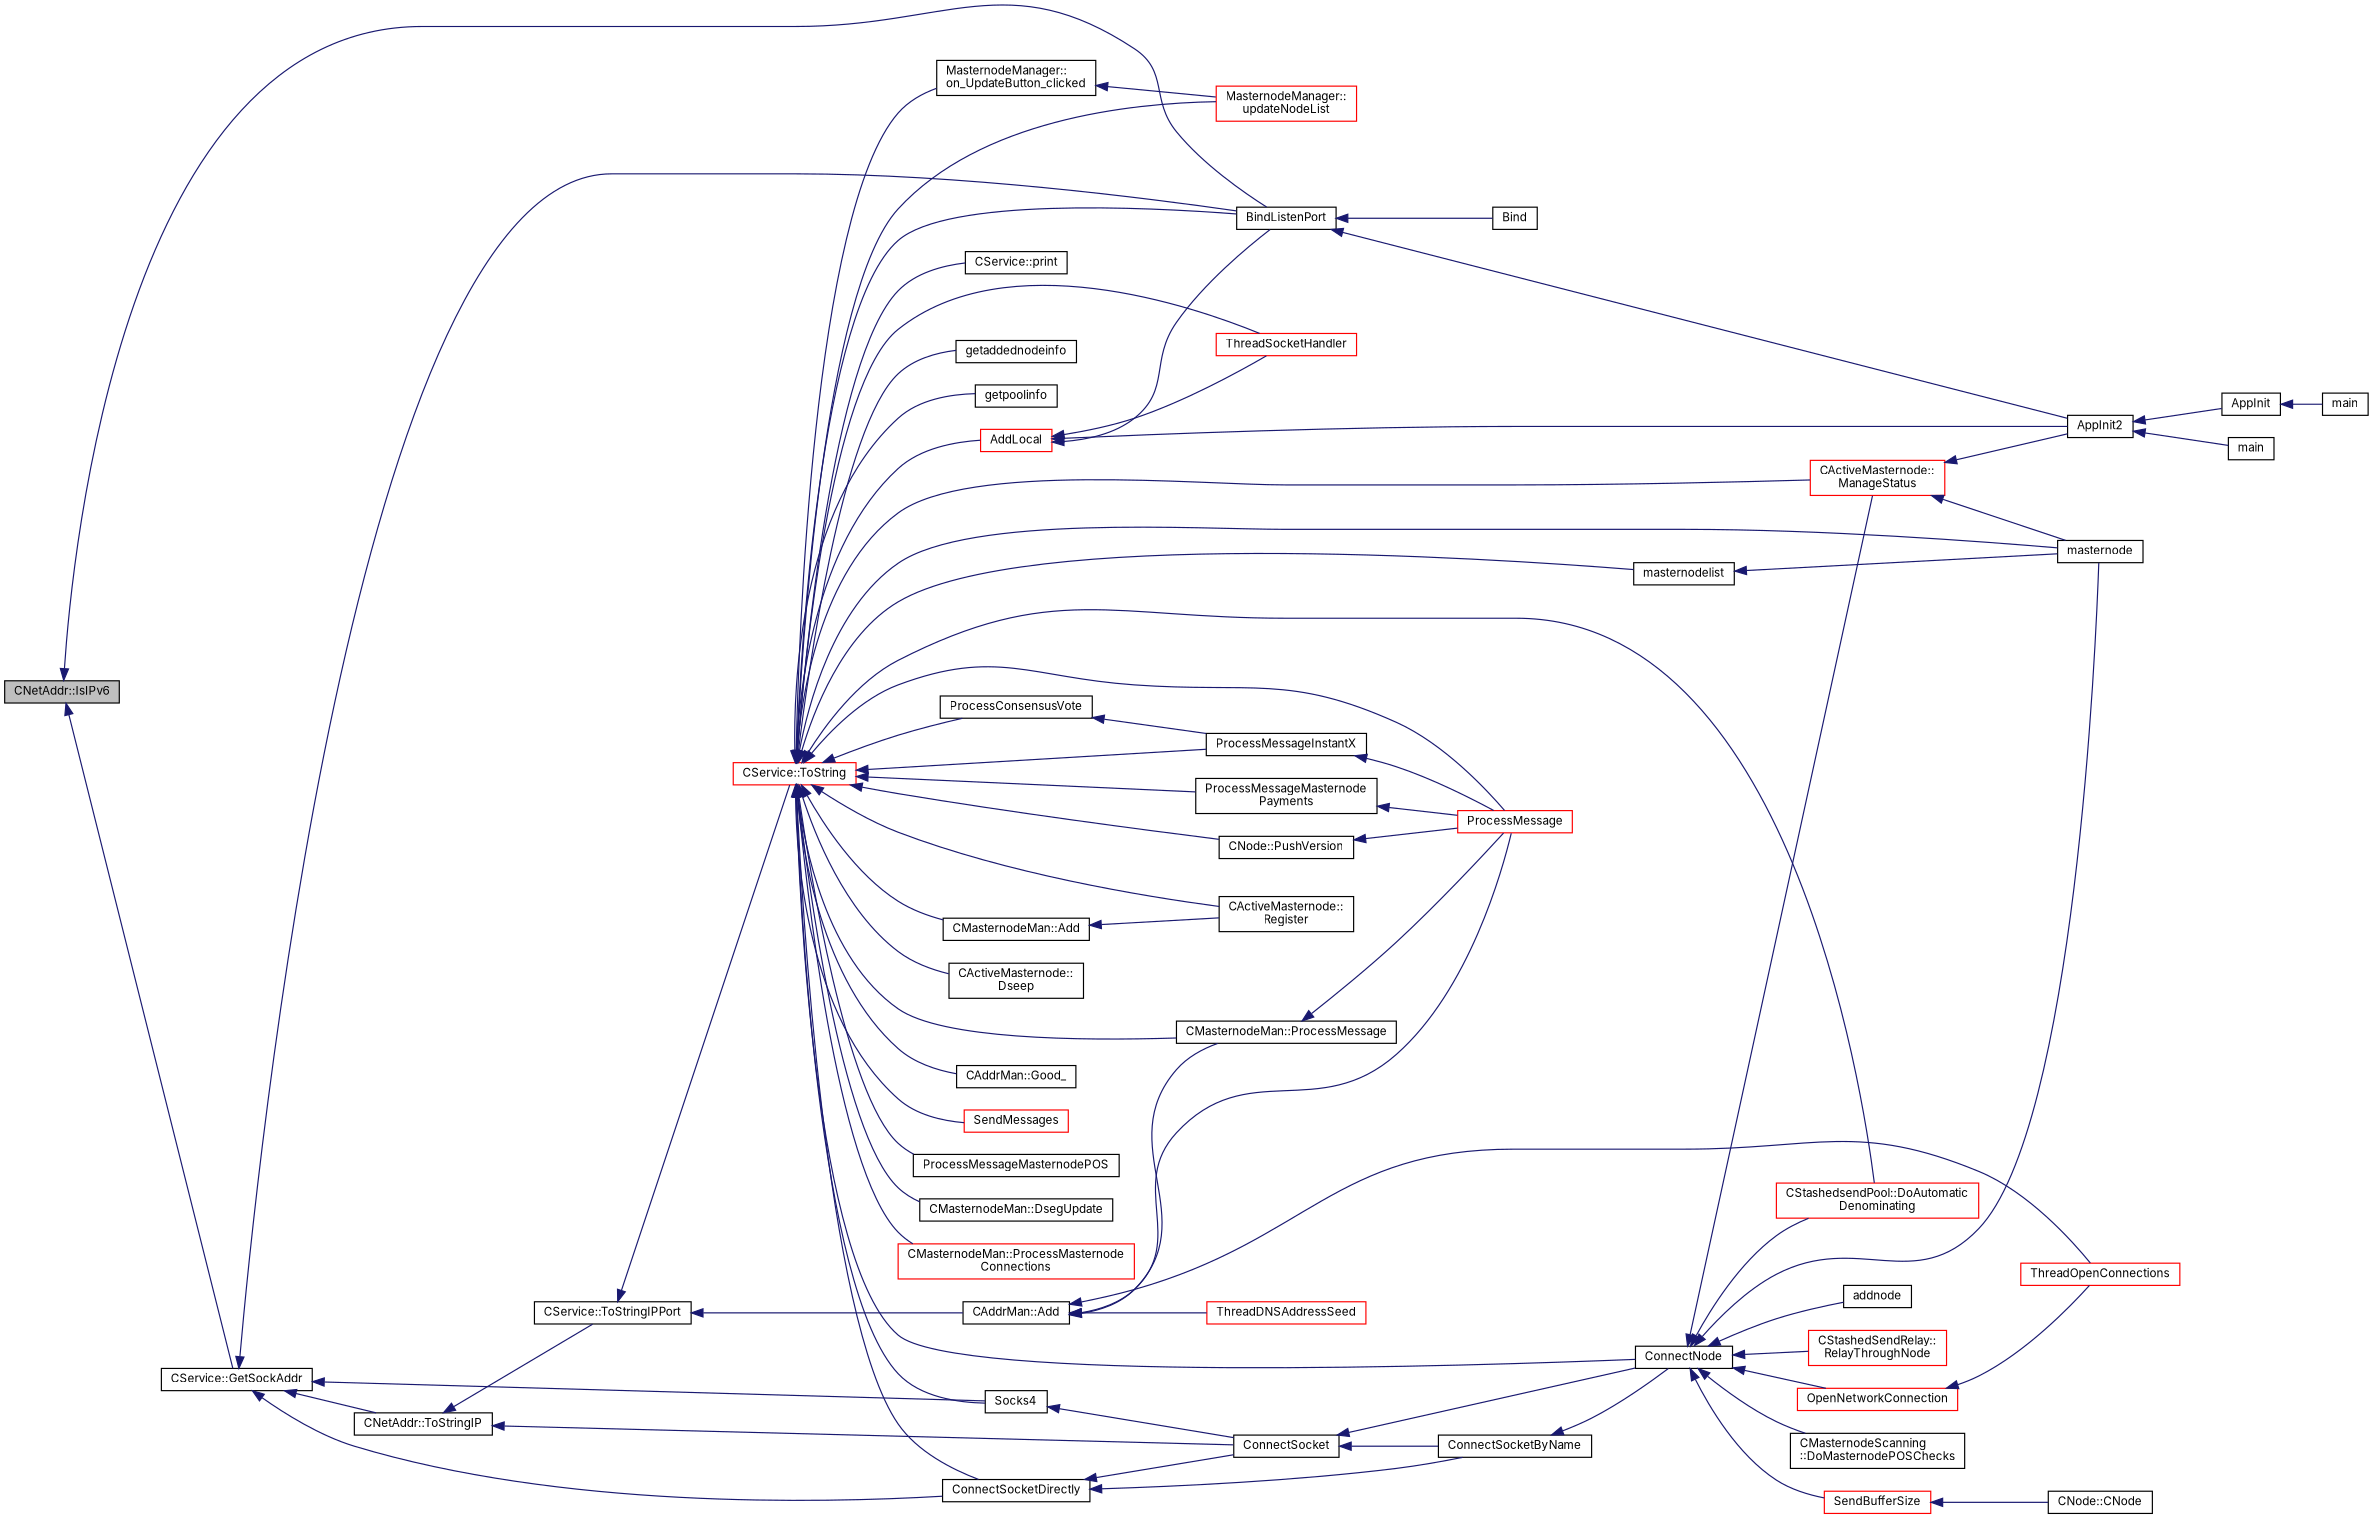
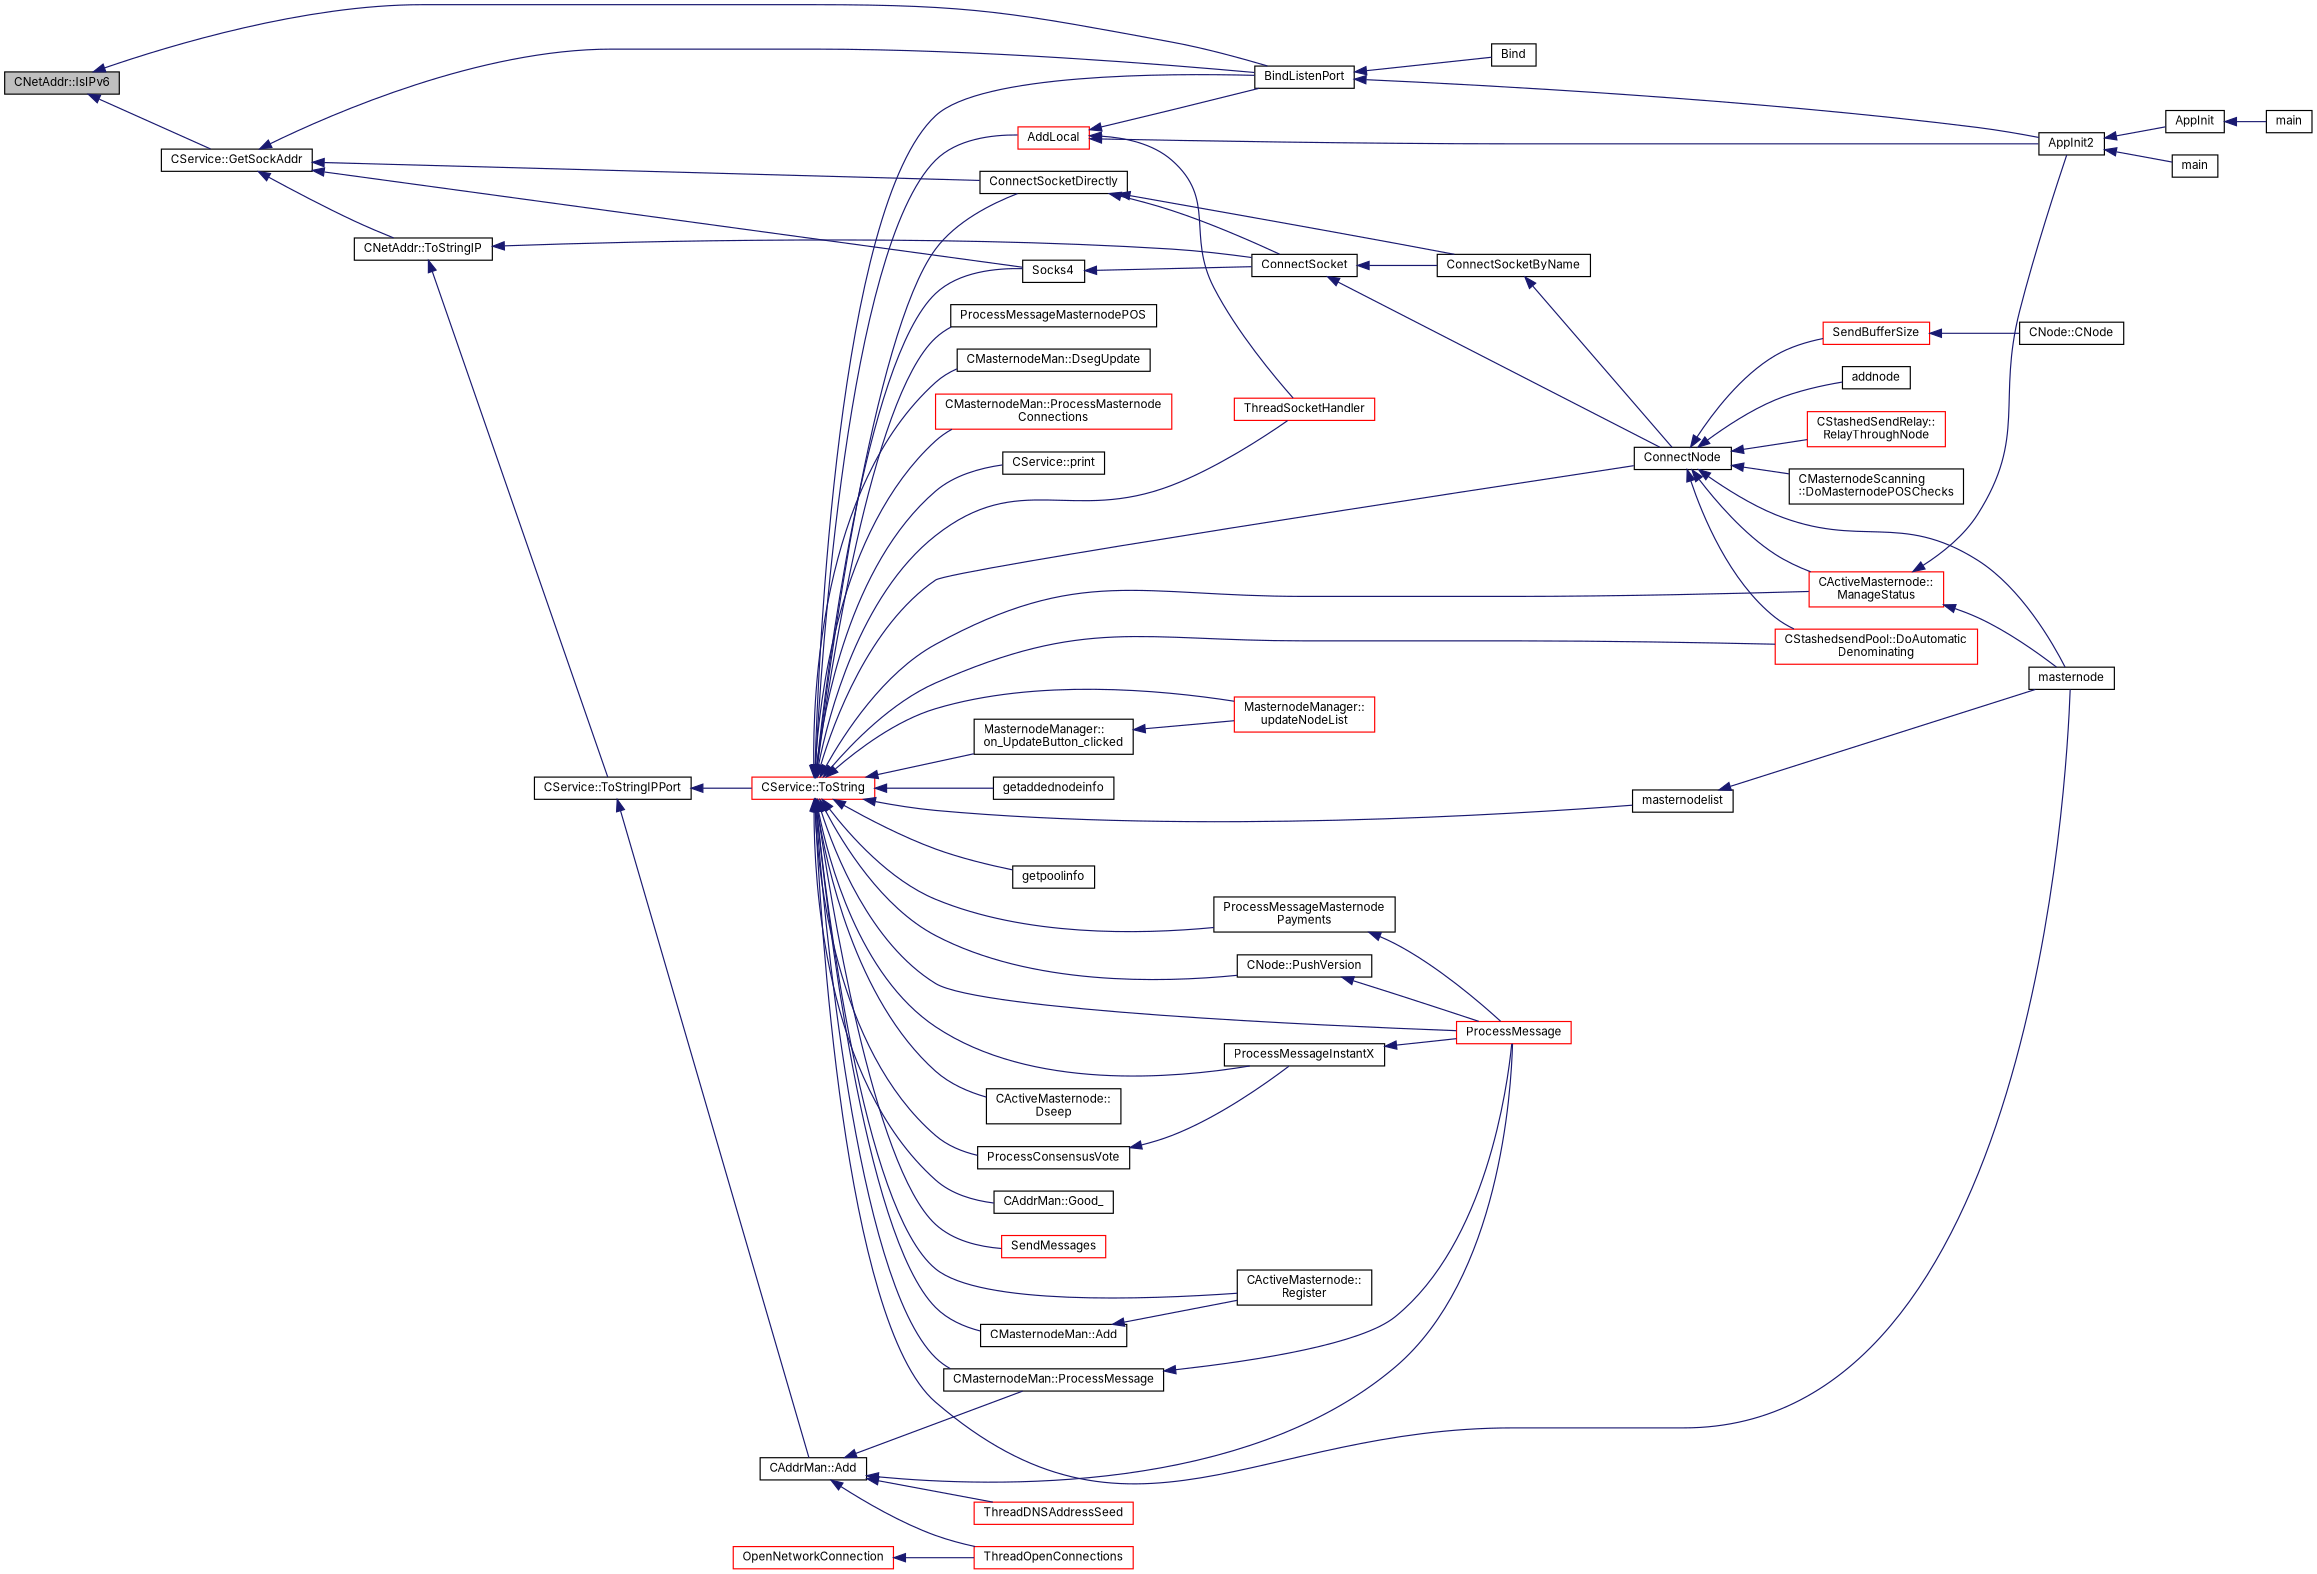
(1785, 1379) -> none
